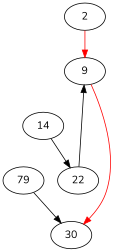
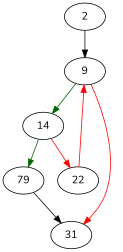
(85, 40) -> (85, 40)
none -> (66, 96)
(81, 130) -> (81, 130)
none -> (35, 149)
(59, 150) -> (59, 150)
(71, 235) -> (71, 235)
